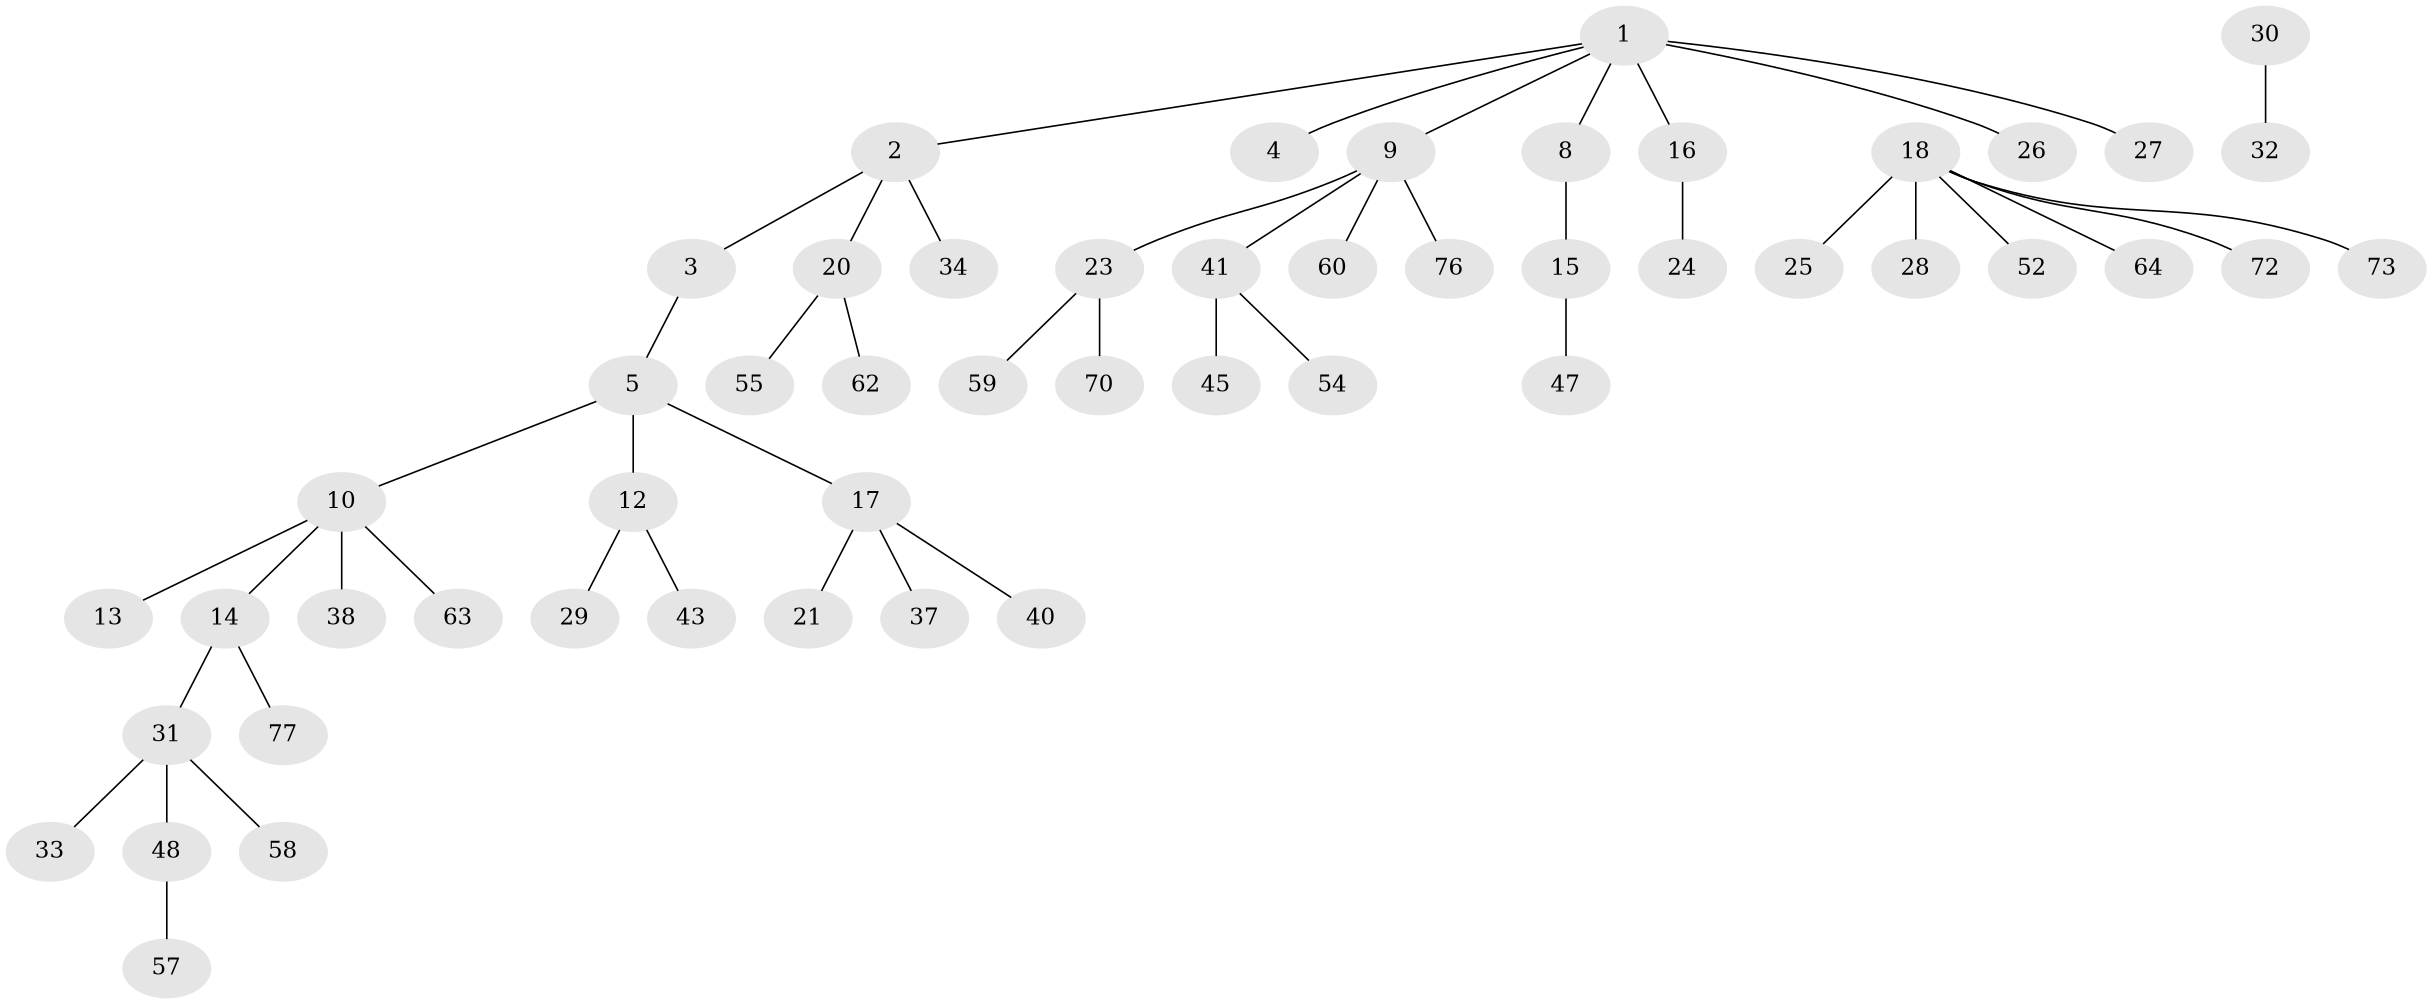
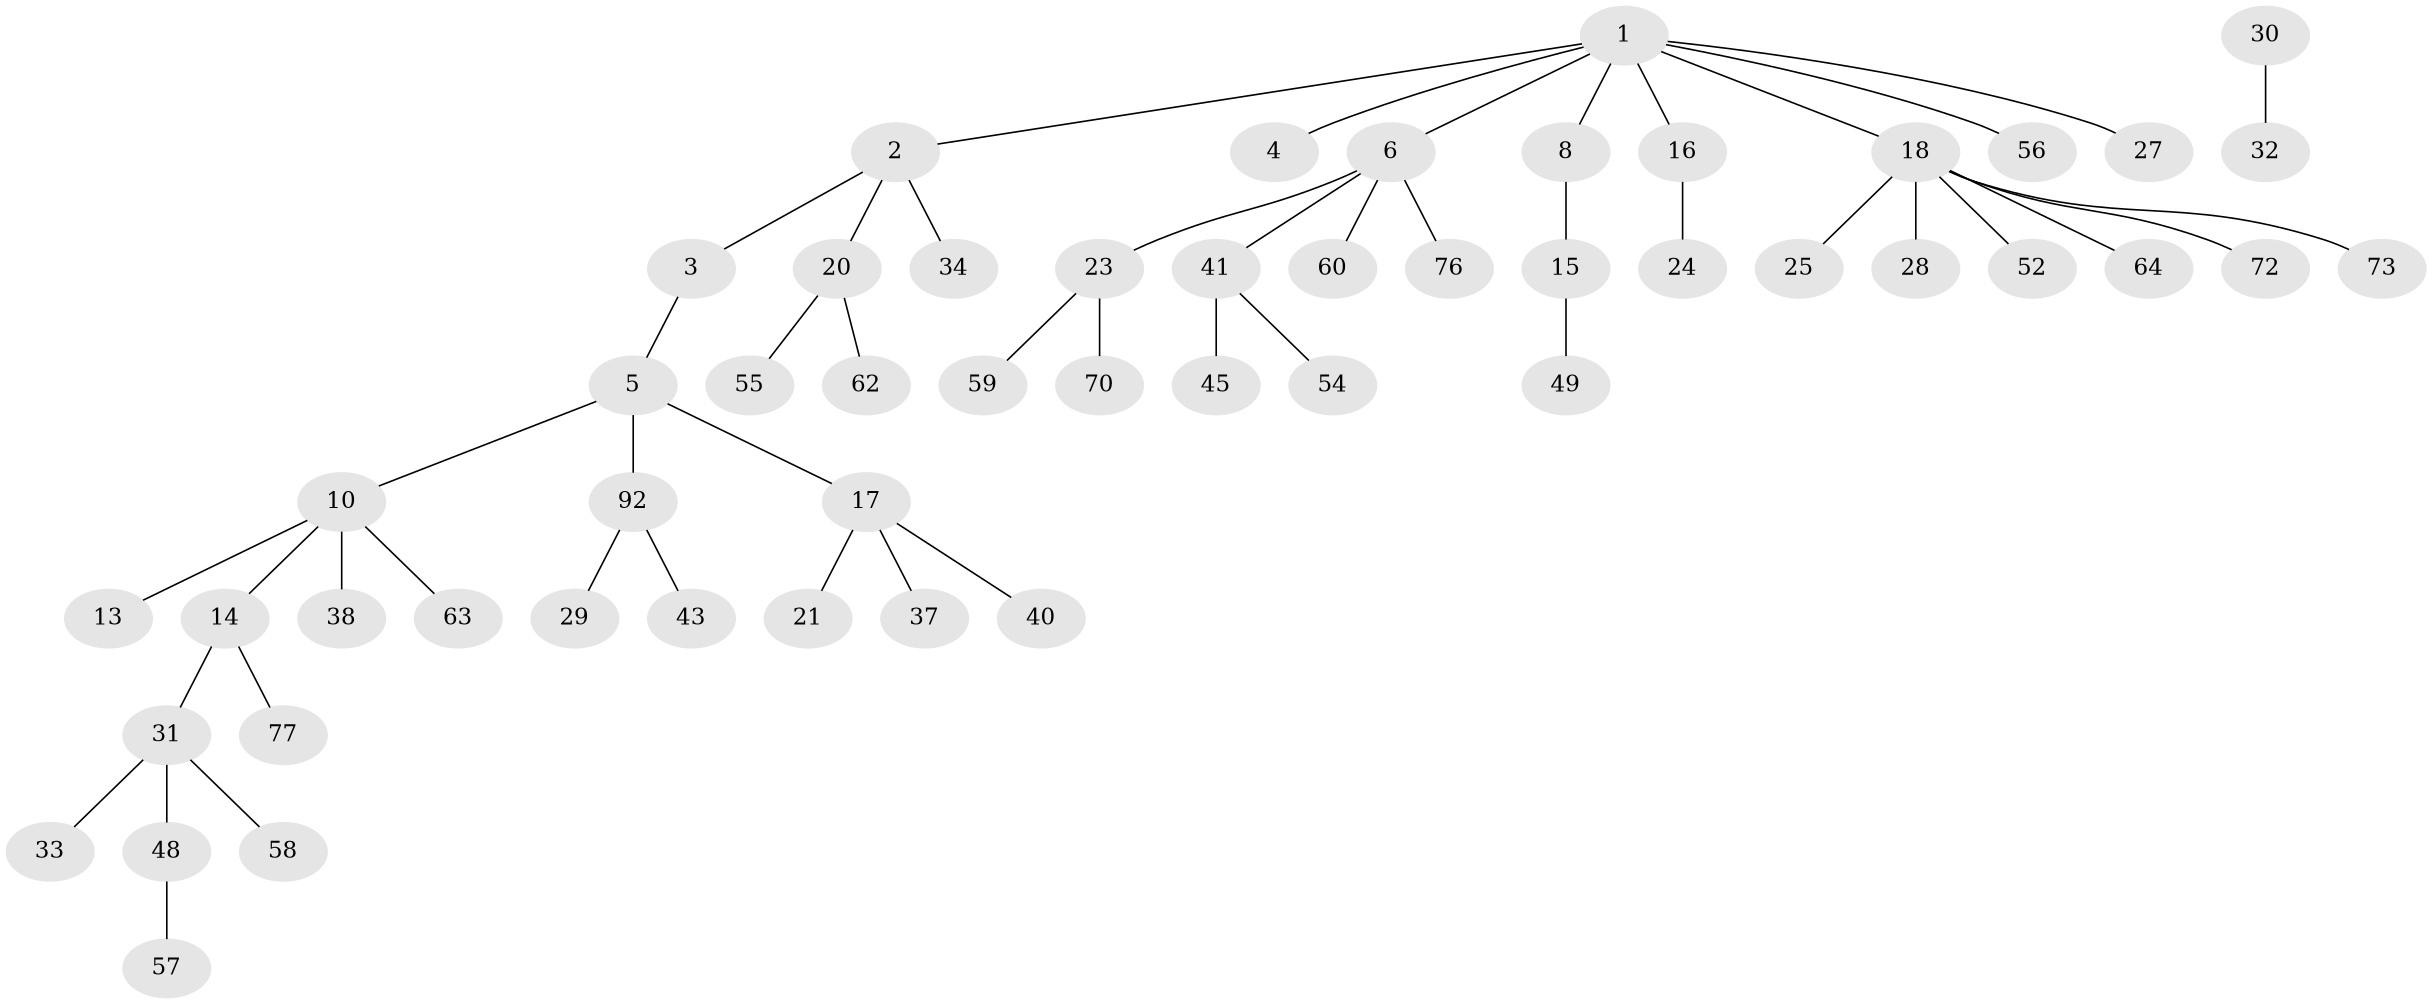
none -> (1770, 94)
(1391, 152) -> (1391, 152)
(2032, 152) -> (2032, 152)
(1566, 385) -> (1566, 385)
(633, 502) -> (633, 502)
